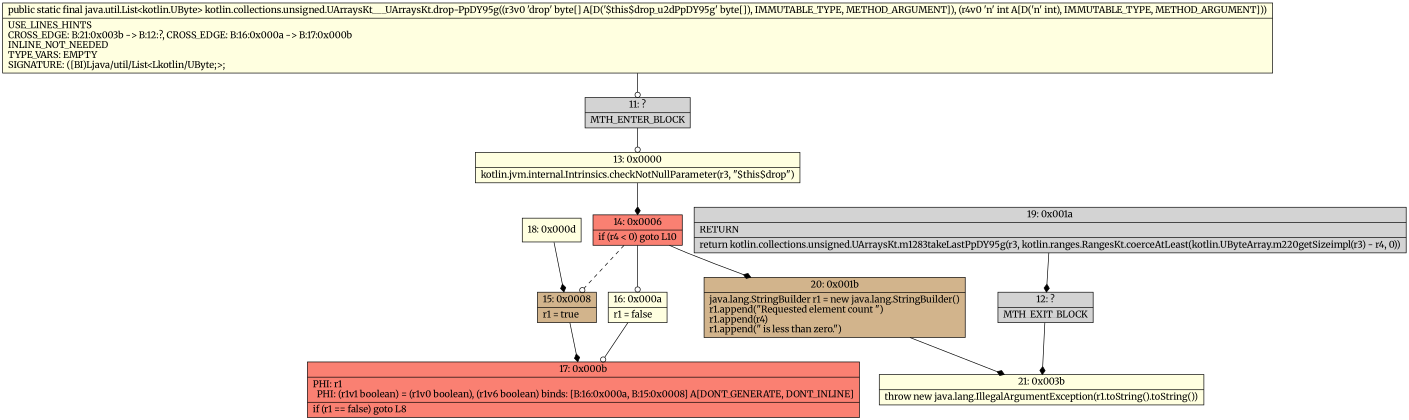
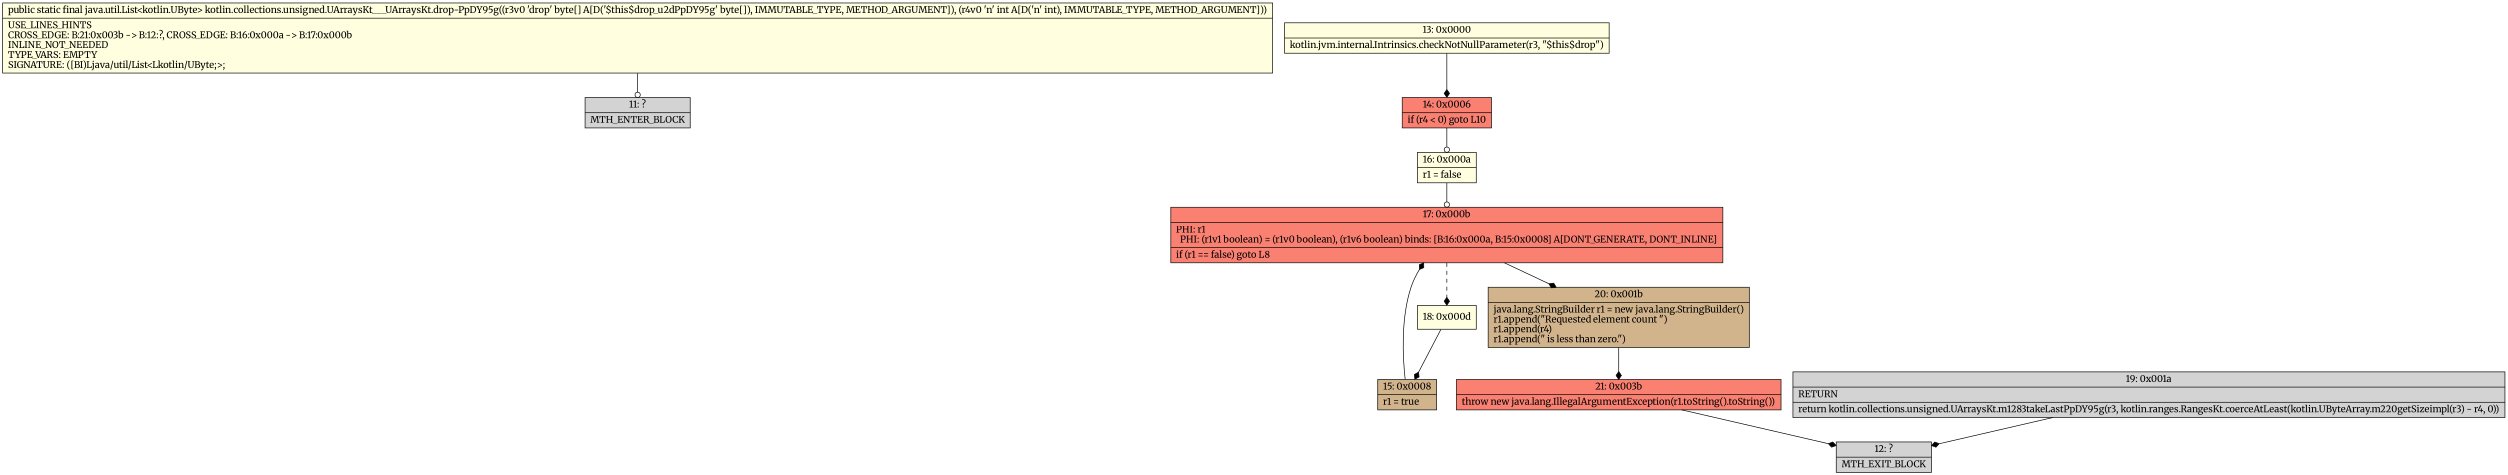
(638, 137) -> none
(706, 260) -> (1527, 273)
(604, 267) -> none
none -> (1447, 280)
(1044, 345) -> (1755, 427)
(1042, 390) -> (1619, 395)
